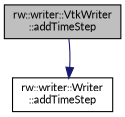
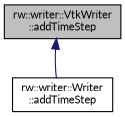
(70, 53) -> (55, 64)
